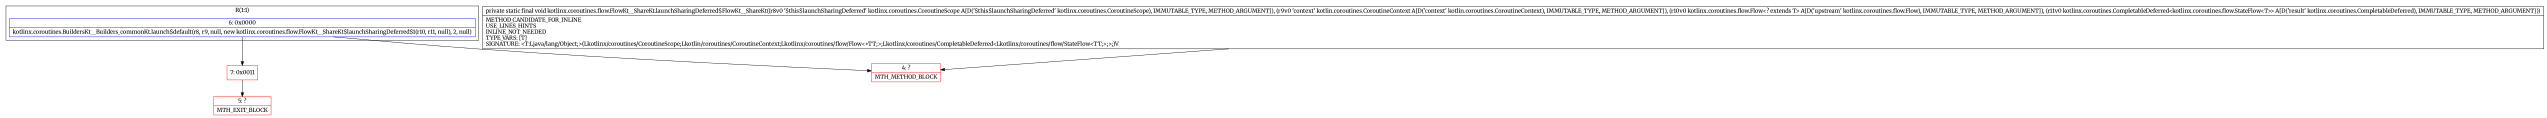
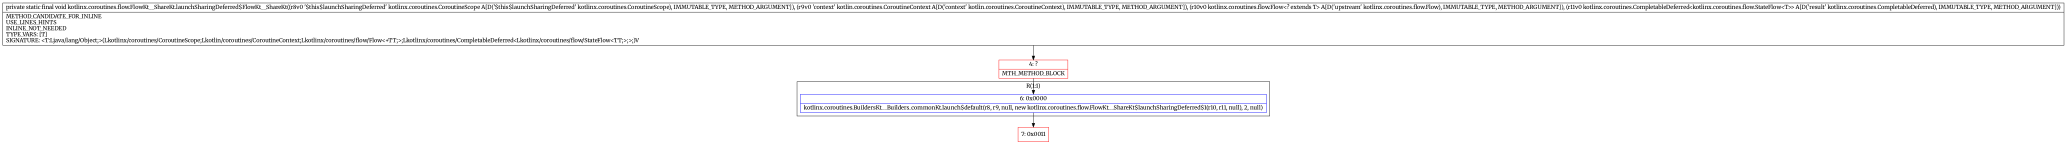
(600, 57) -> (1033, 84)
(242, 106) -> none
